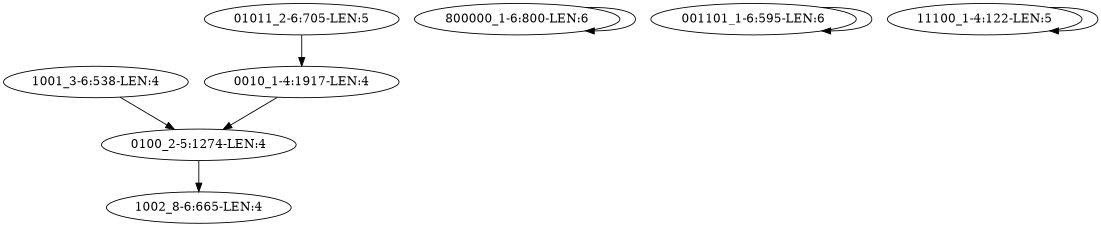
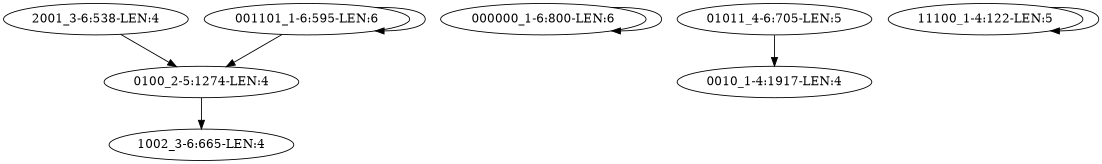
(302, 19) -> (774, 19)
(517, 19) -> (543, 19)
(96, 82) -> (96, 19)
(254, 111) -> (258, 48)
(199, 208) -> (201, 145)
